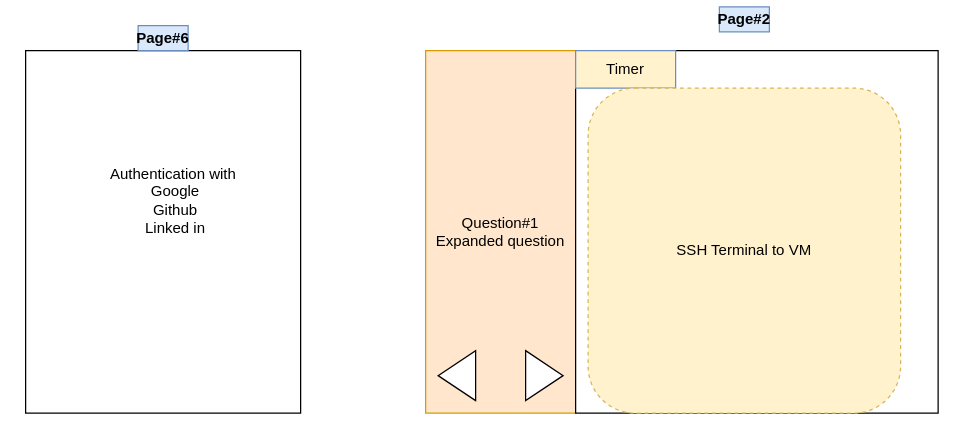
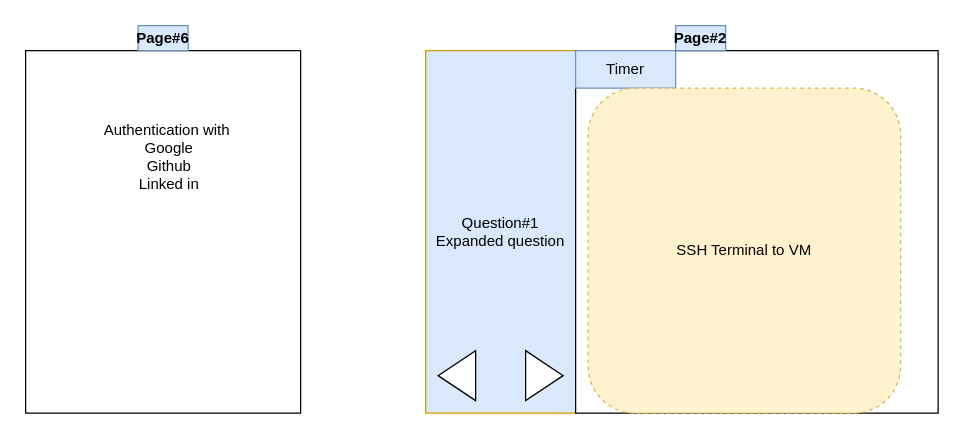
(744, 19) -> (701, 38)
(626, 69) -> (626, 69)
(176, 201) -> (169, 157)
(501, 232) -> (501, 232)
